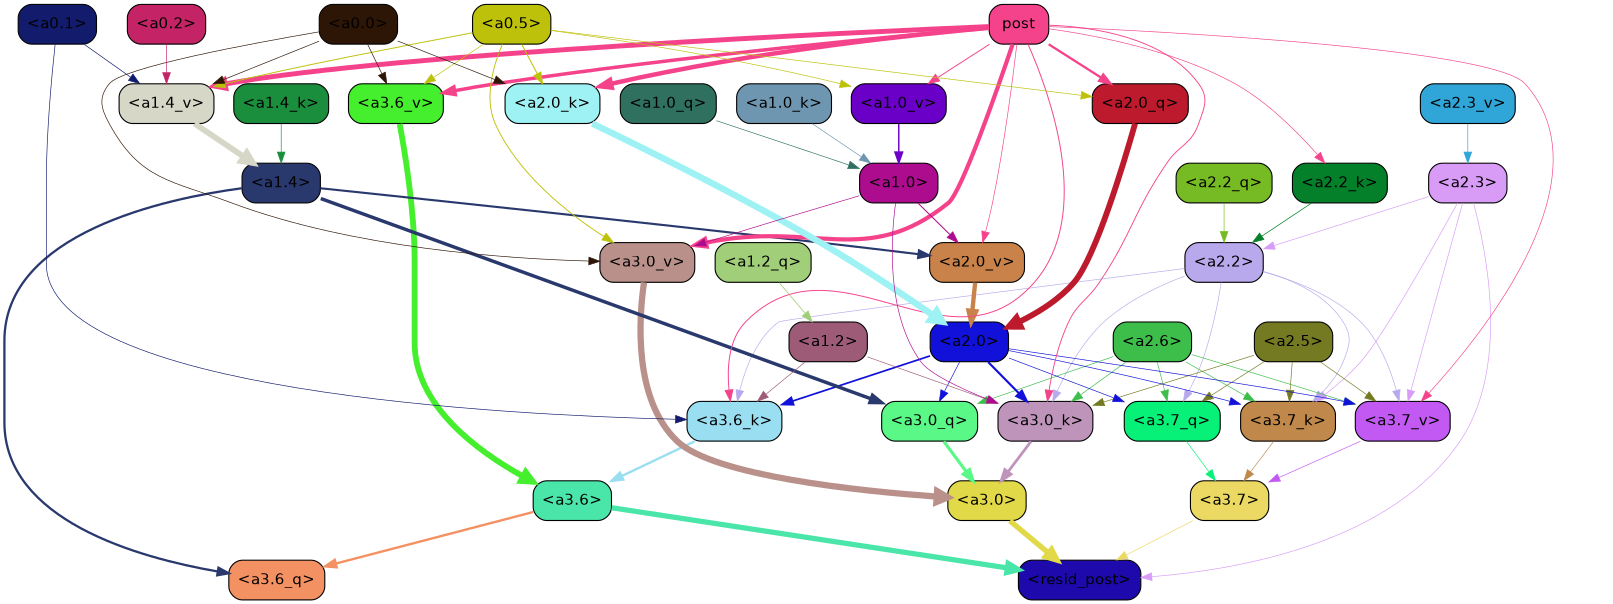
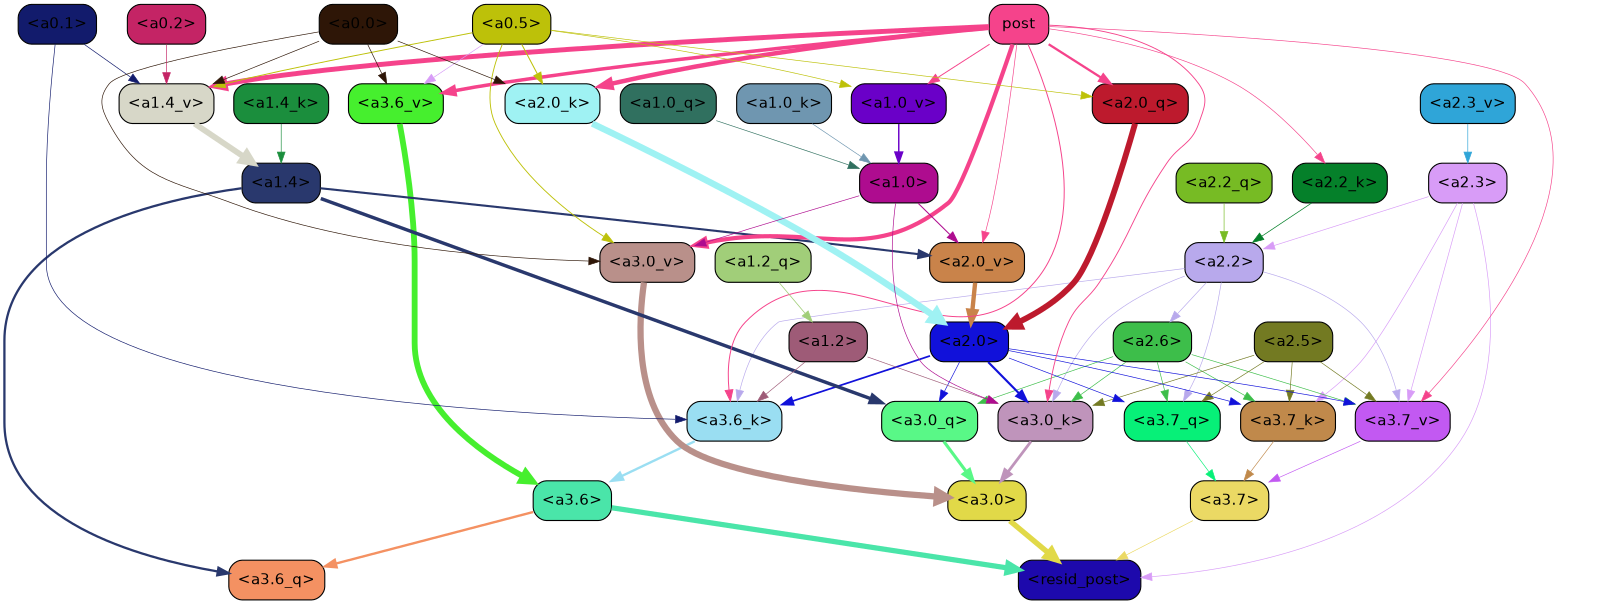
(447, 68) -> (447, 68)
(1339, 316) -> (1192, 298)
